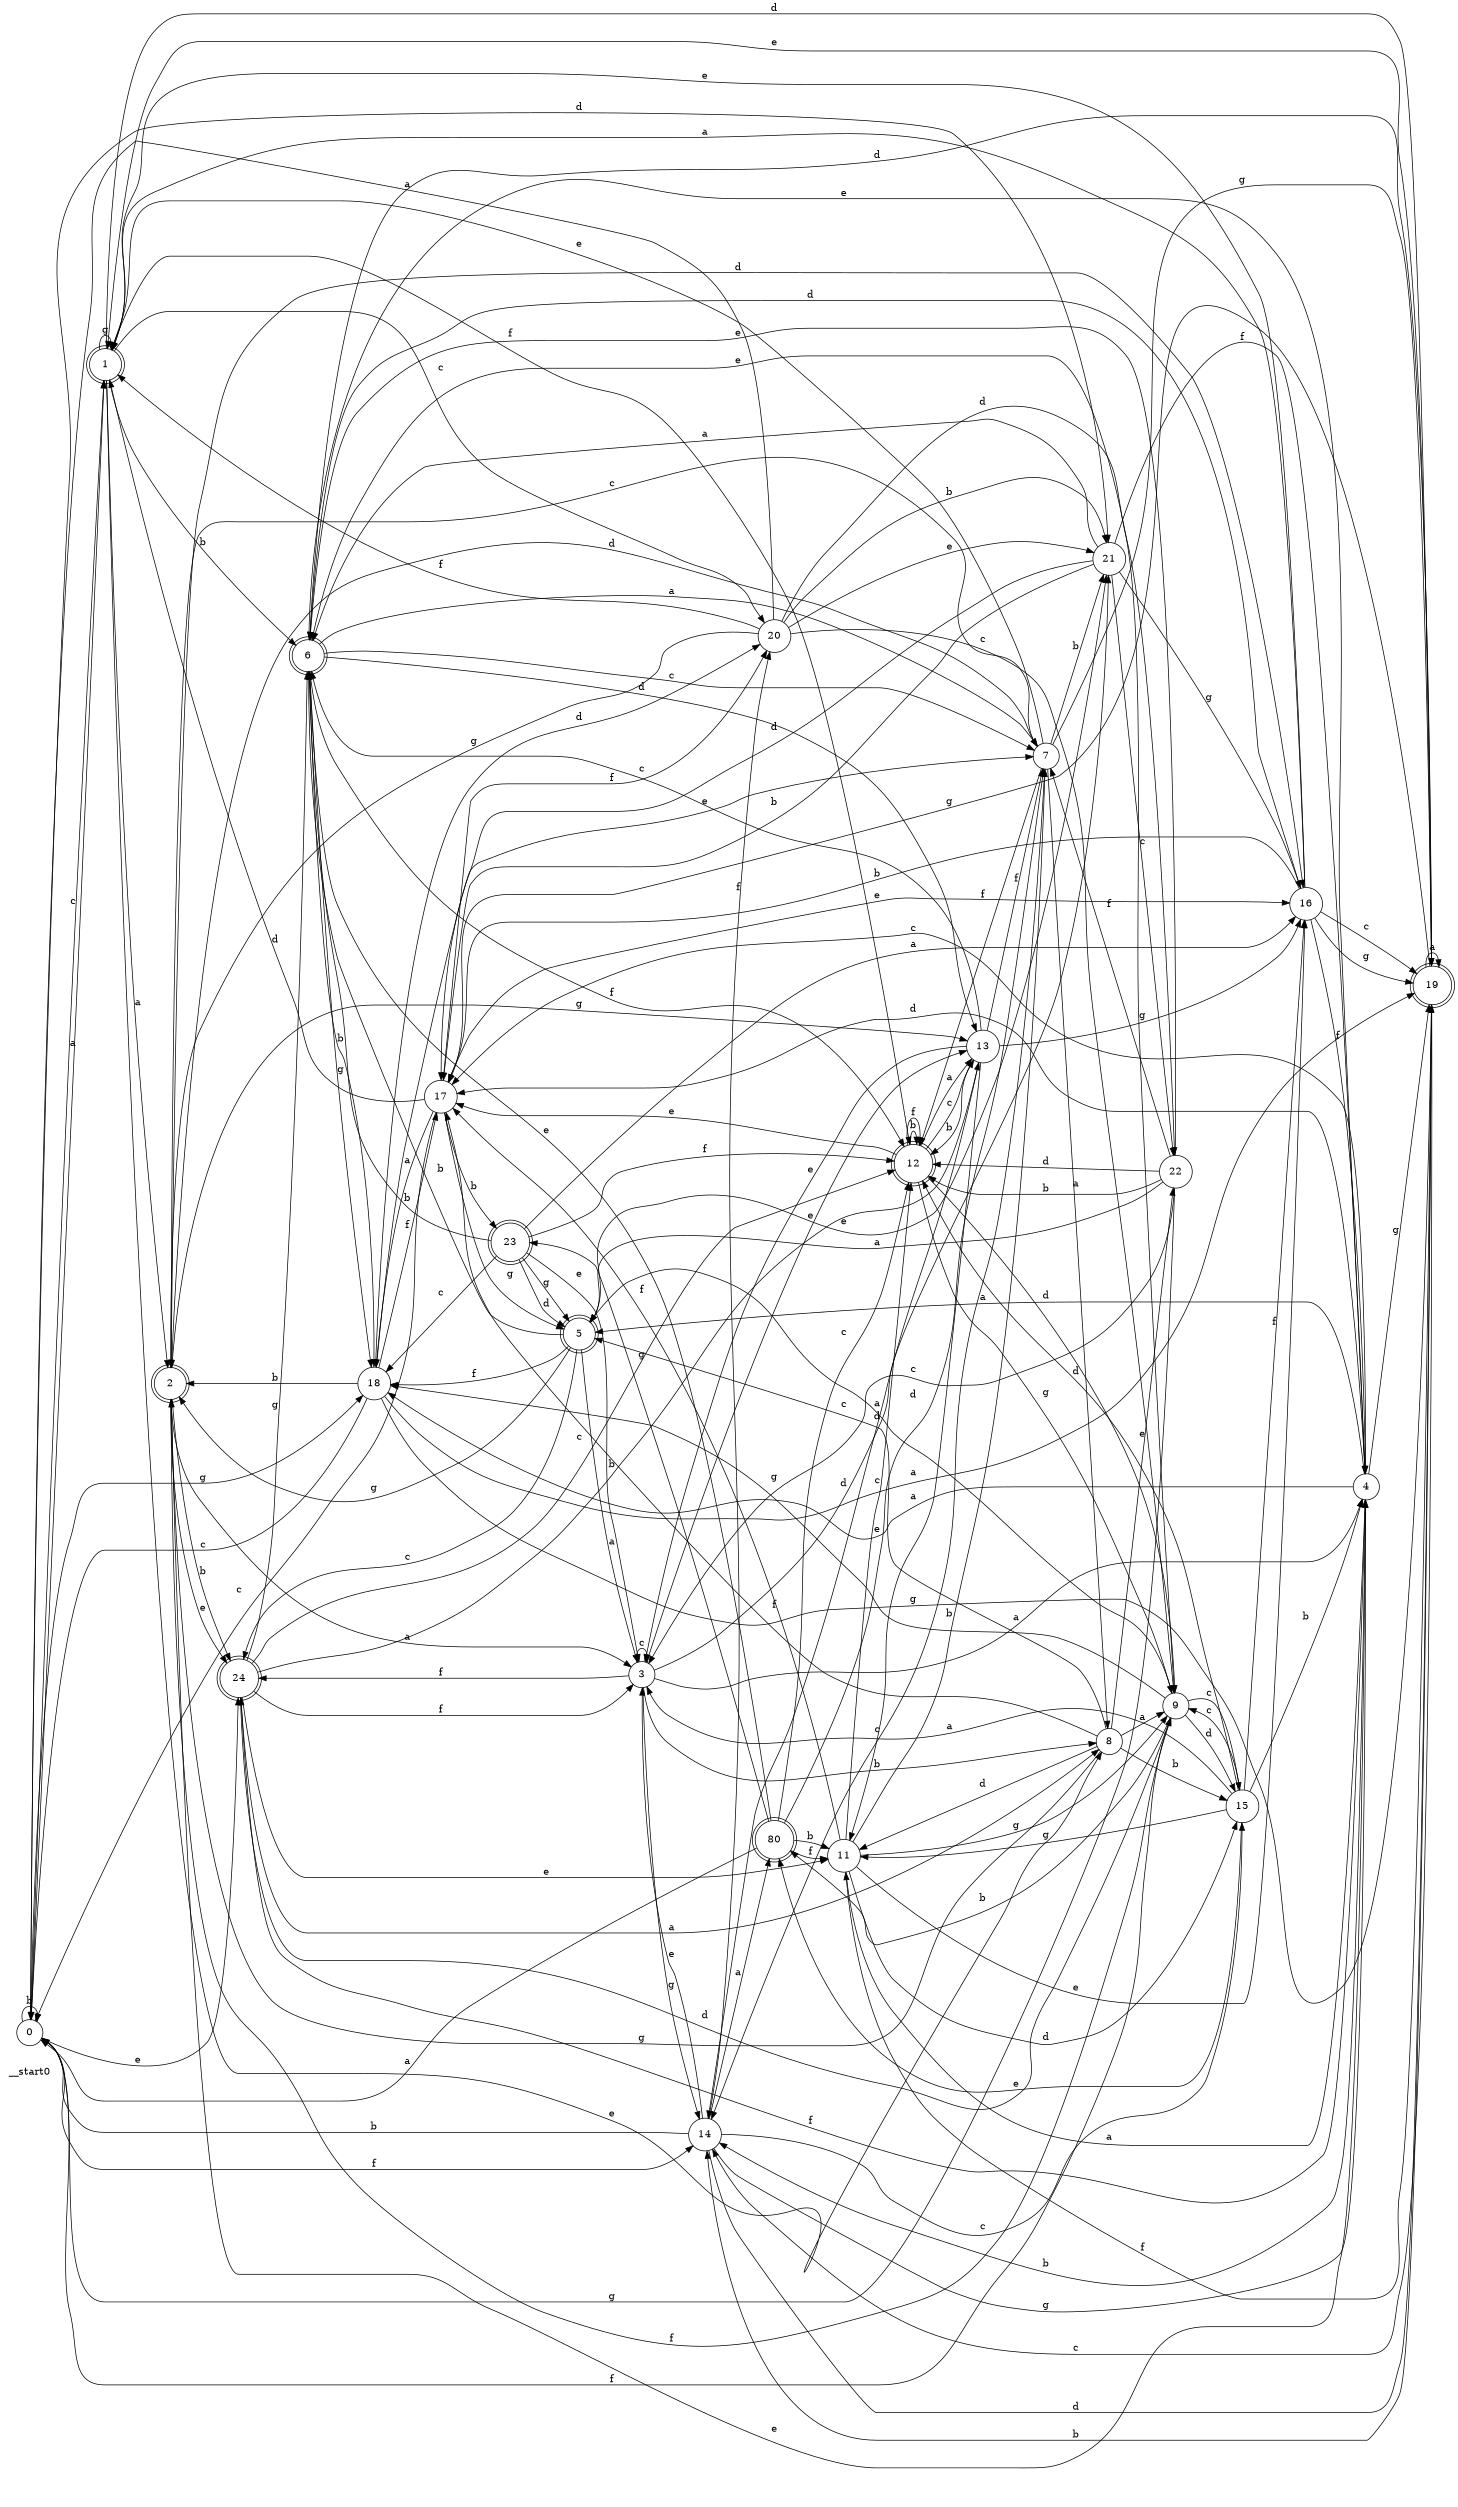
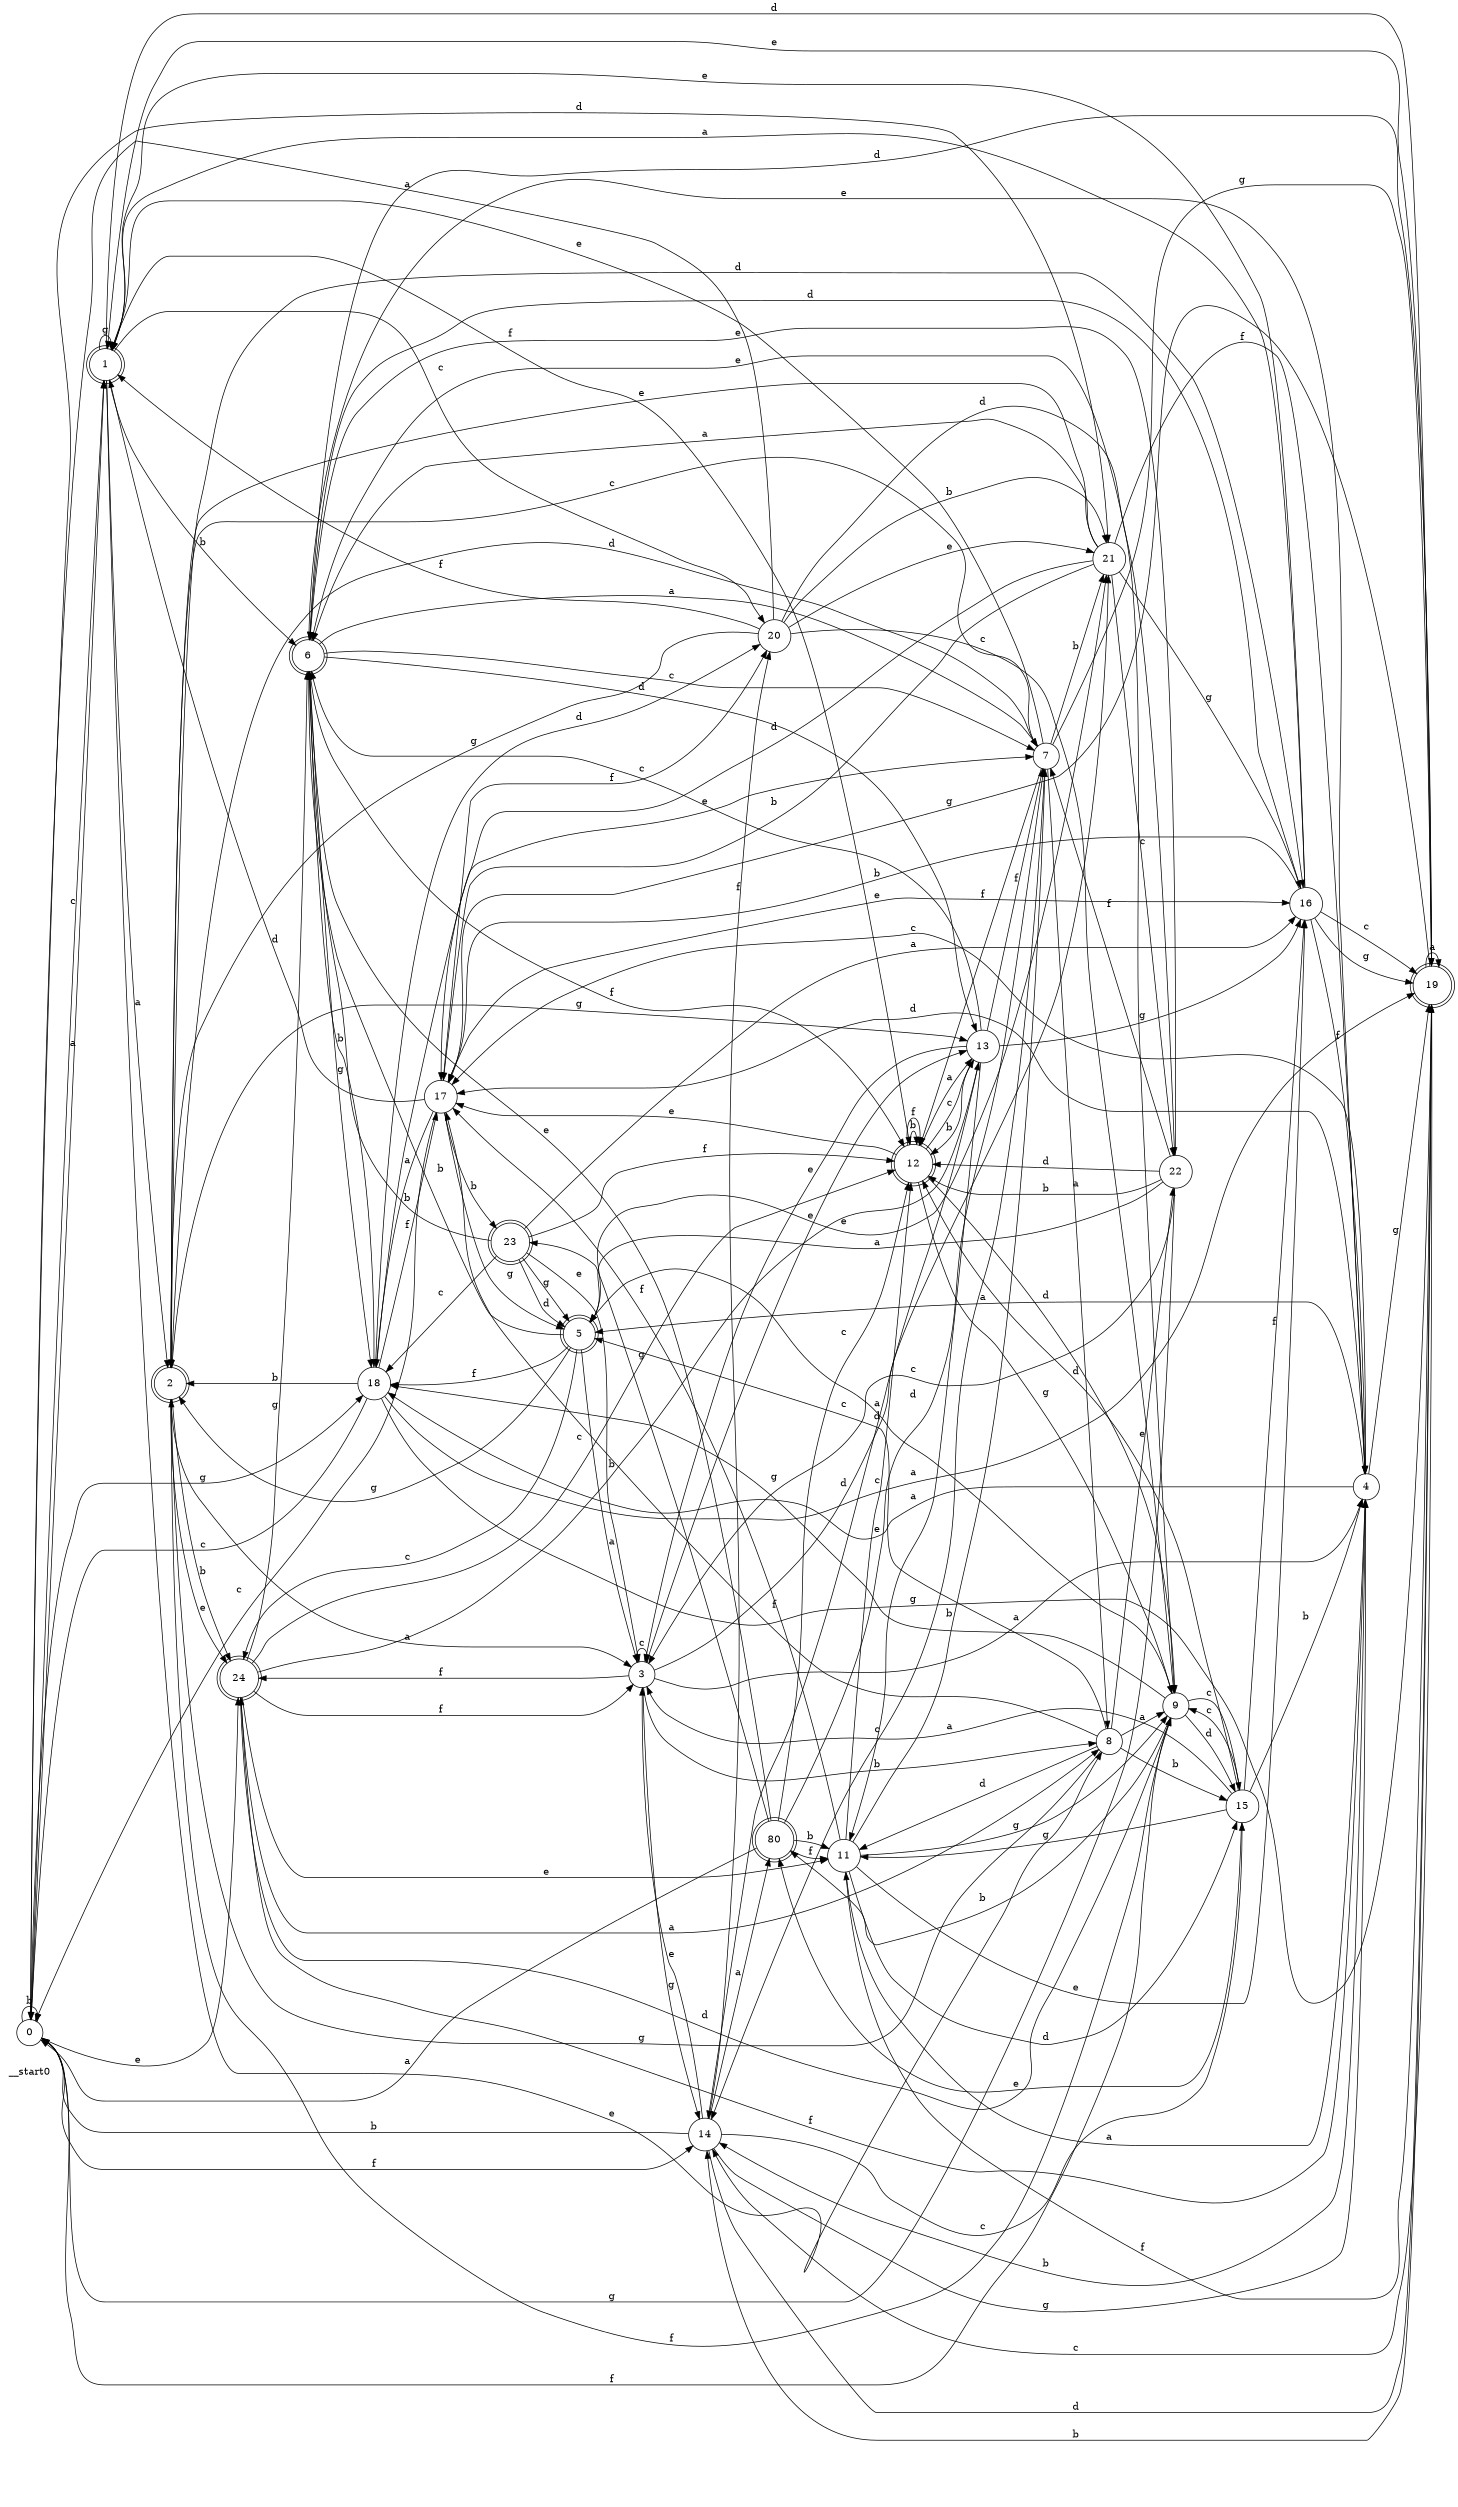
(773, 2442) -> (285, 475)
